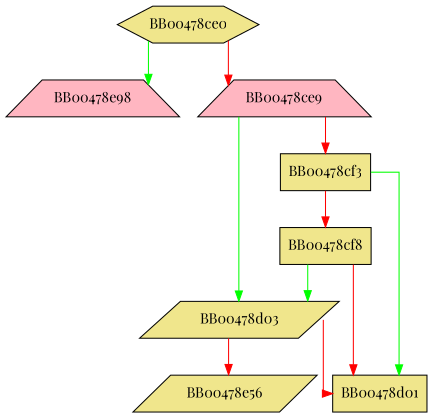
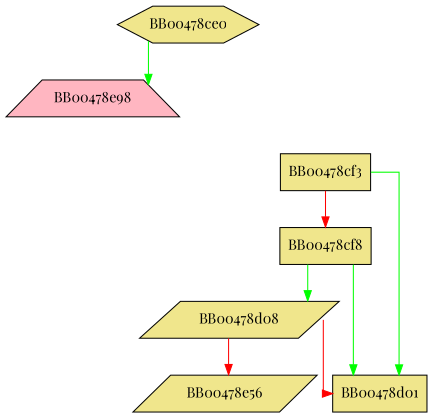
(284, 98) -> none
(353, 315) -> (353, 315)
(239, 320) -> (239, 320)
